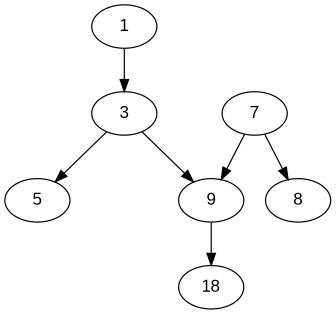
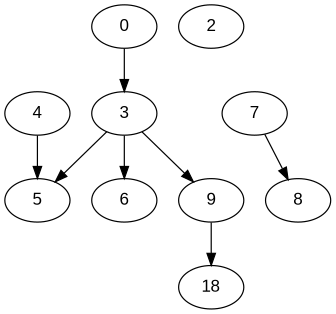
(124, 27) -> (124, 27)
none -> (211, 27)
none -> (37, 113)
(236, 151) -> none
none -> (124, 200)
